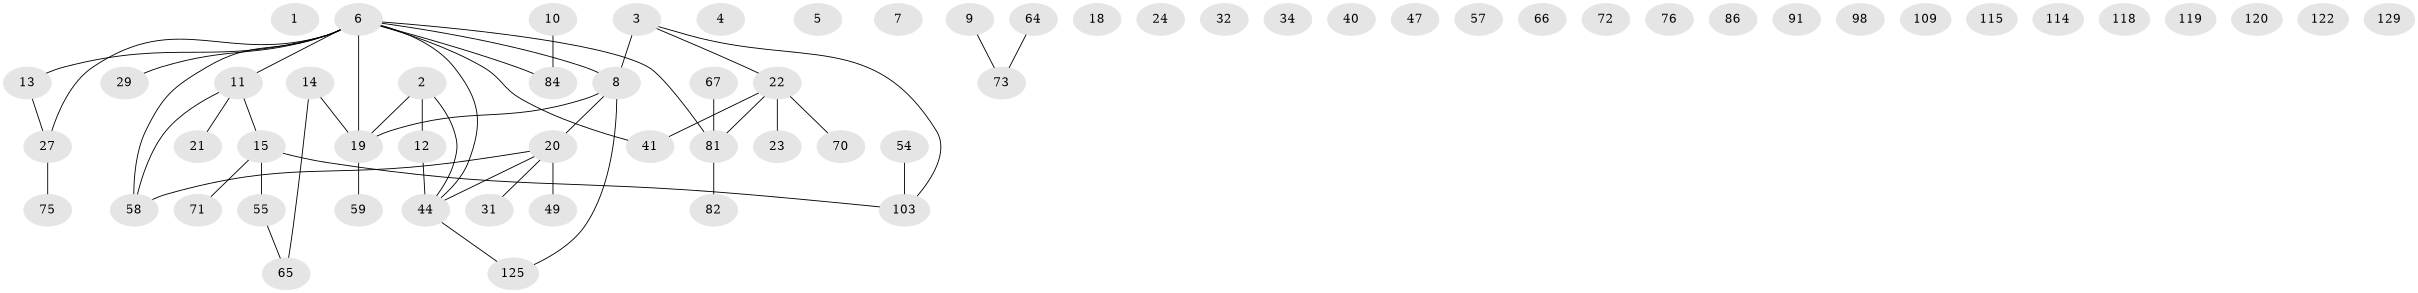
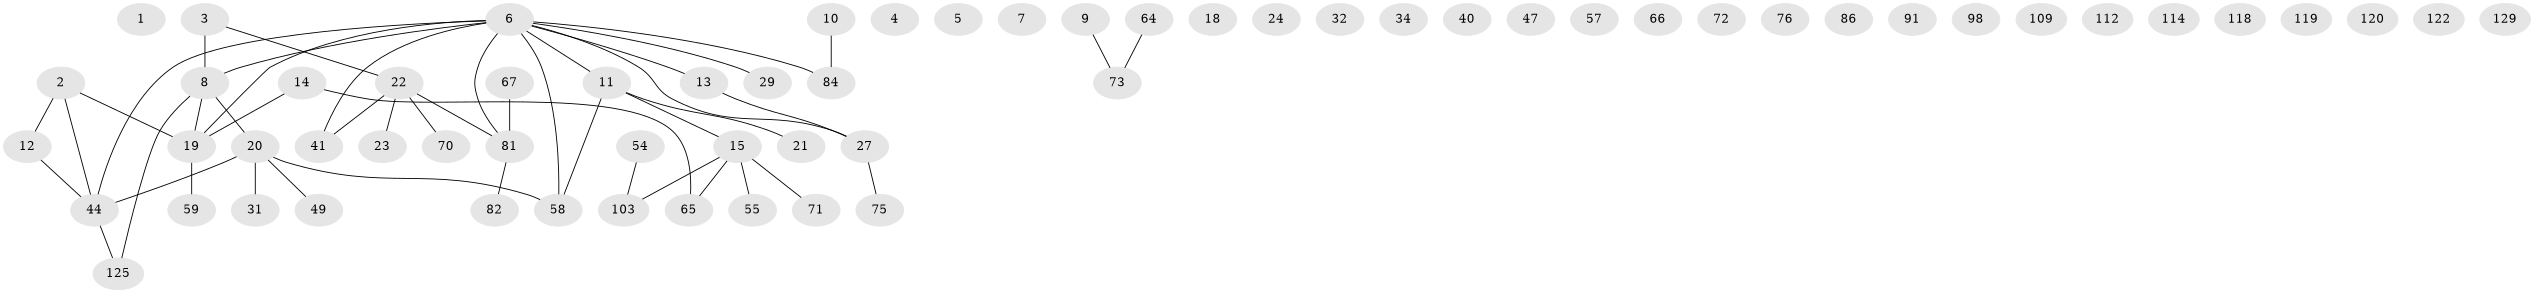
(1992, 19) -> (2108, 19)
(846, 61) -> none
(274, 242) -> (713, 178)
